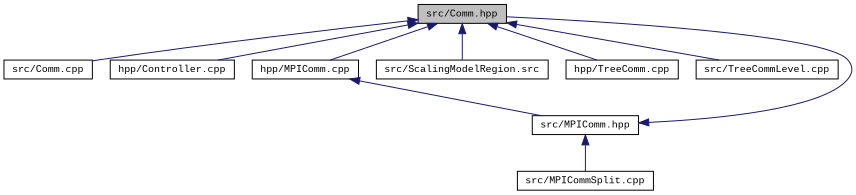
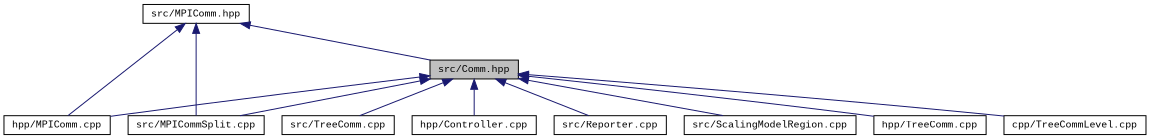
(48, 70) -> (338, 125)
(462, 70) -> (770, 125)
(767, 70) -> (1075, 125)
none -> (330, 98)
(450, 98) -> (123, 73)
none -> (610, 125)
